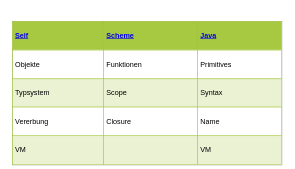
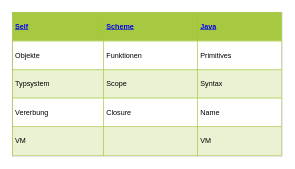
(147, 93) -> (147, 84)
